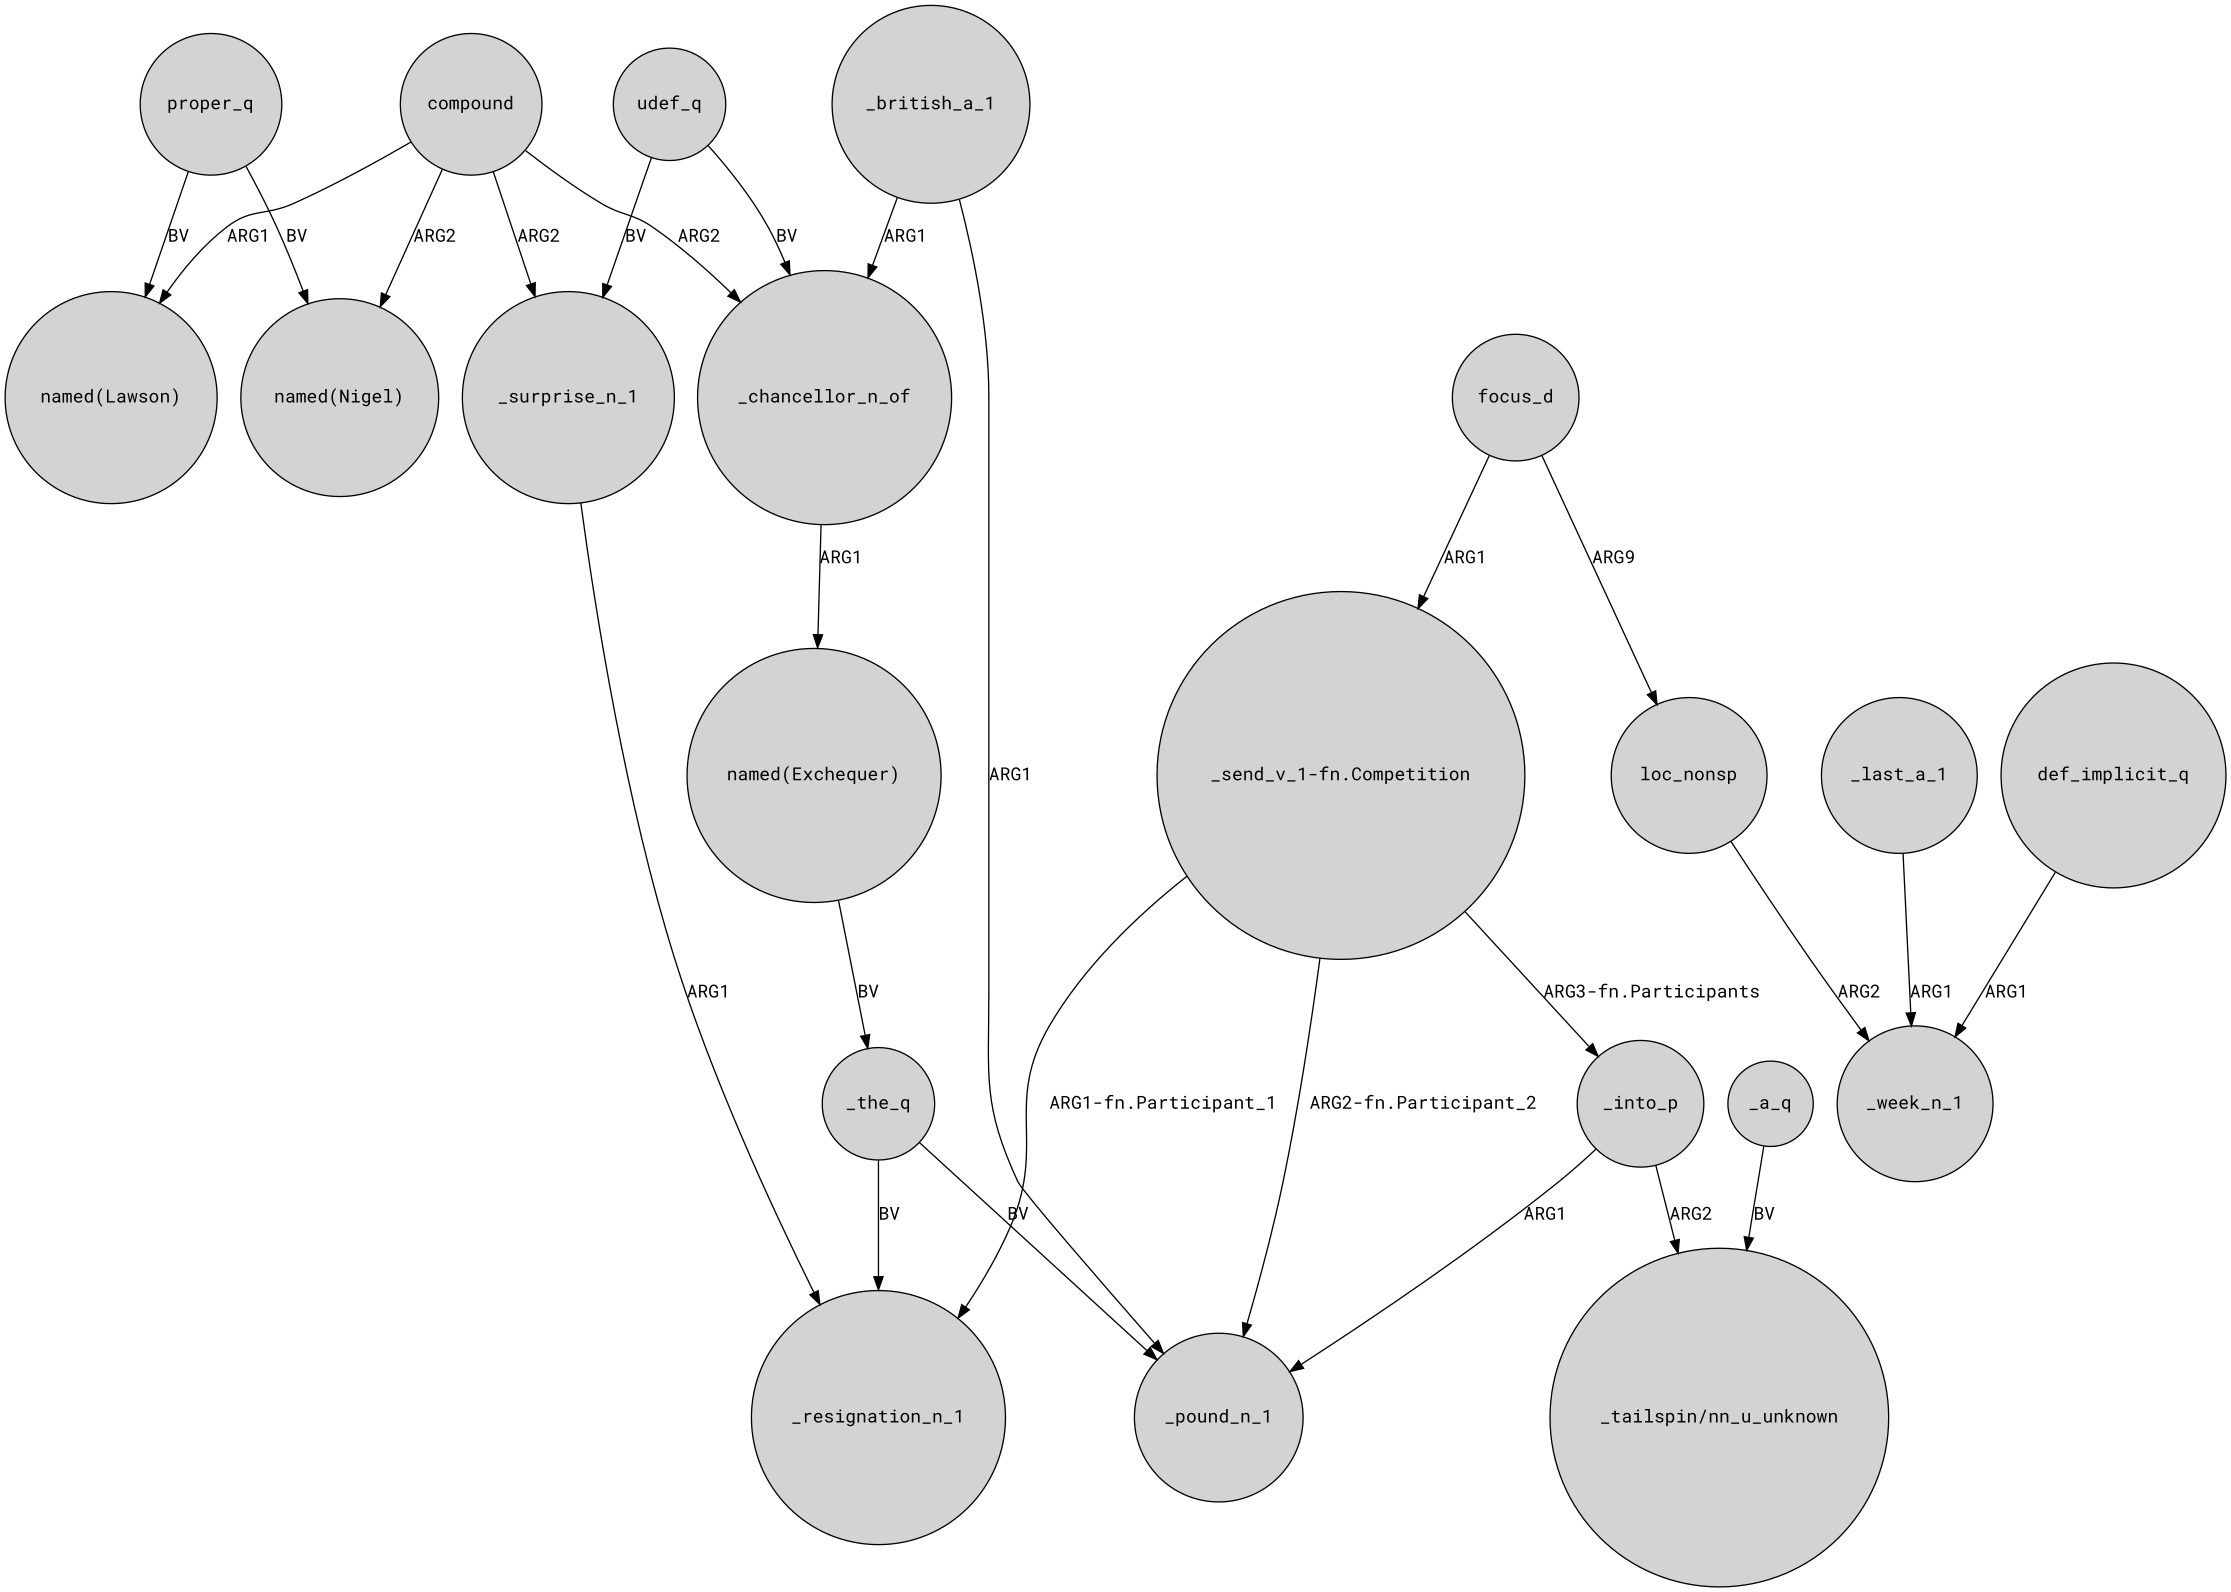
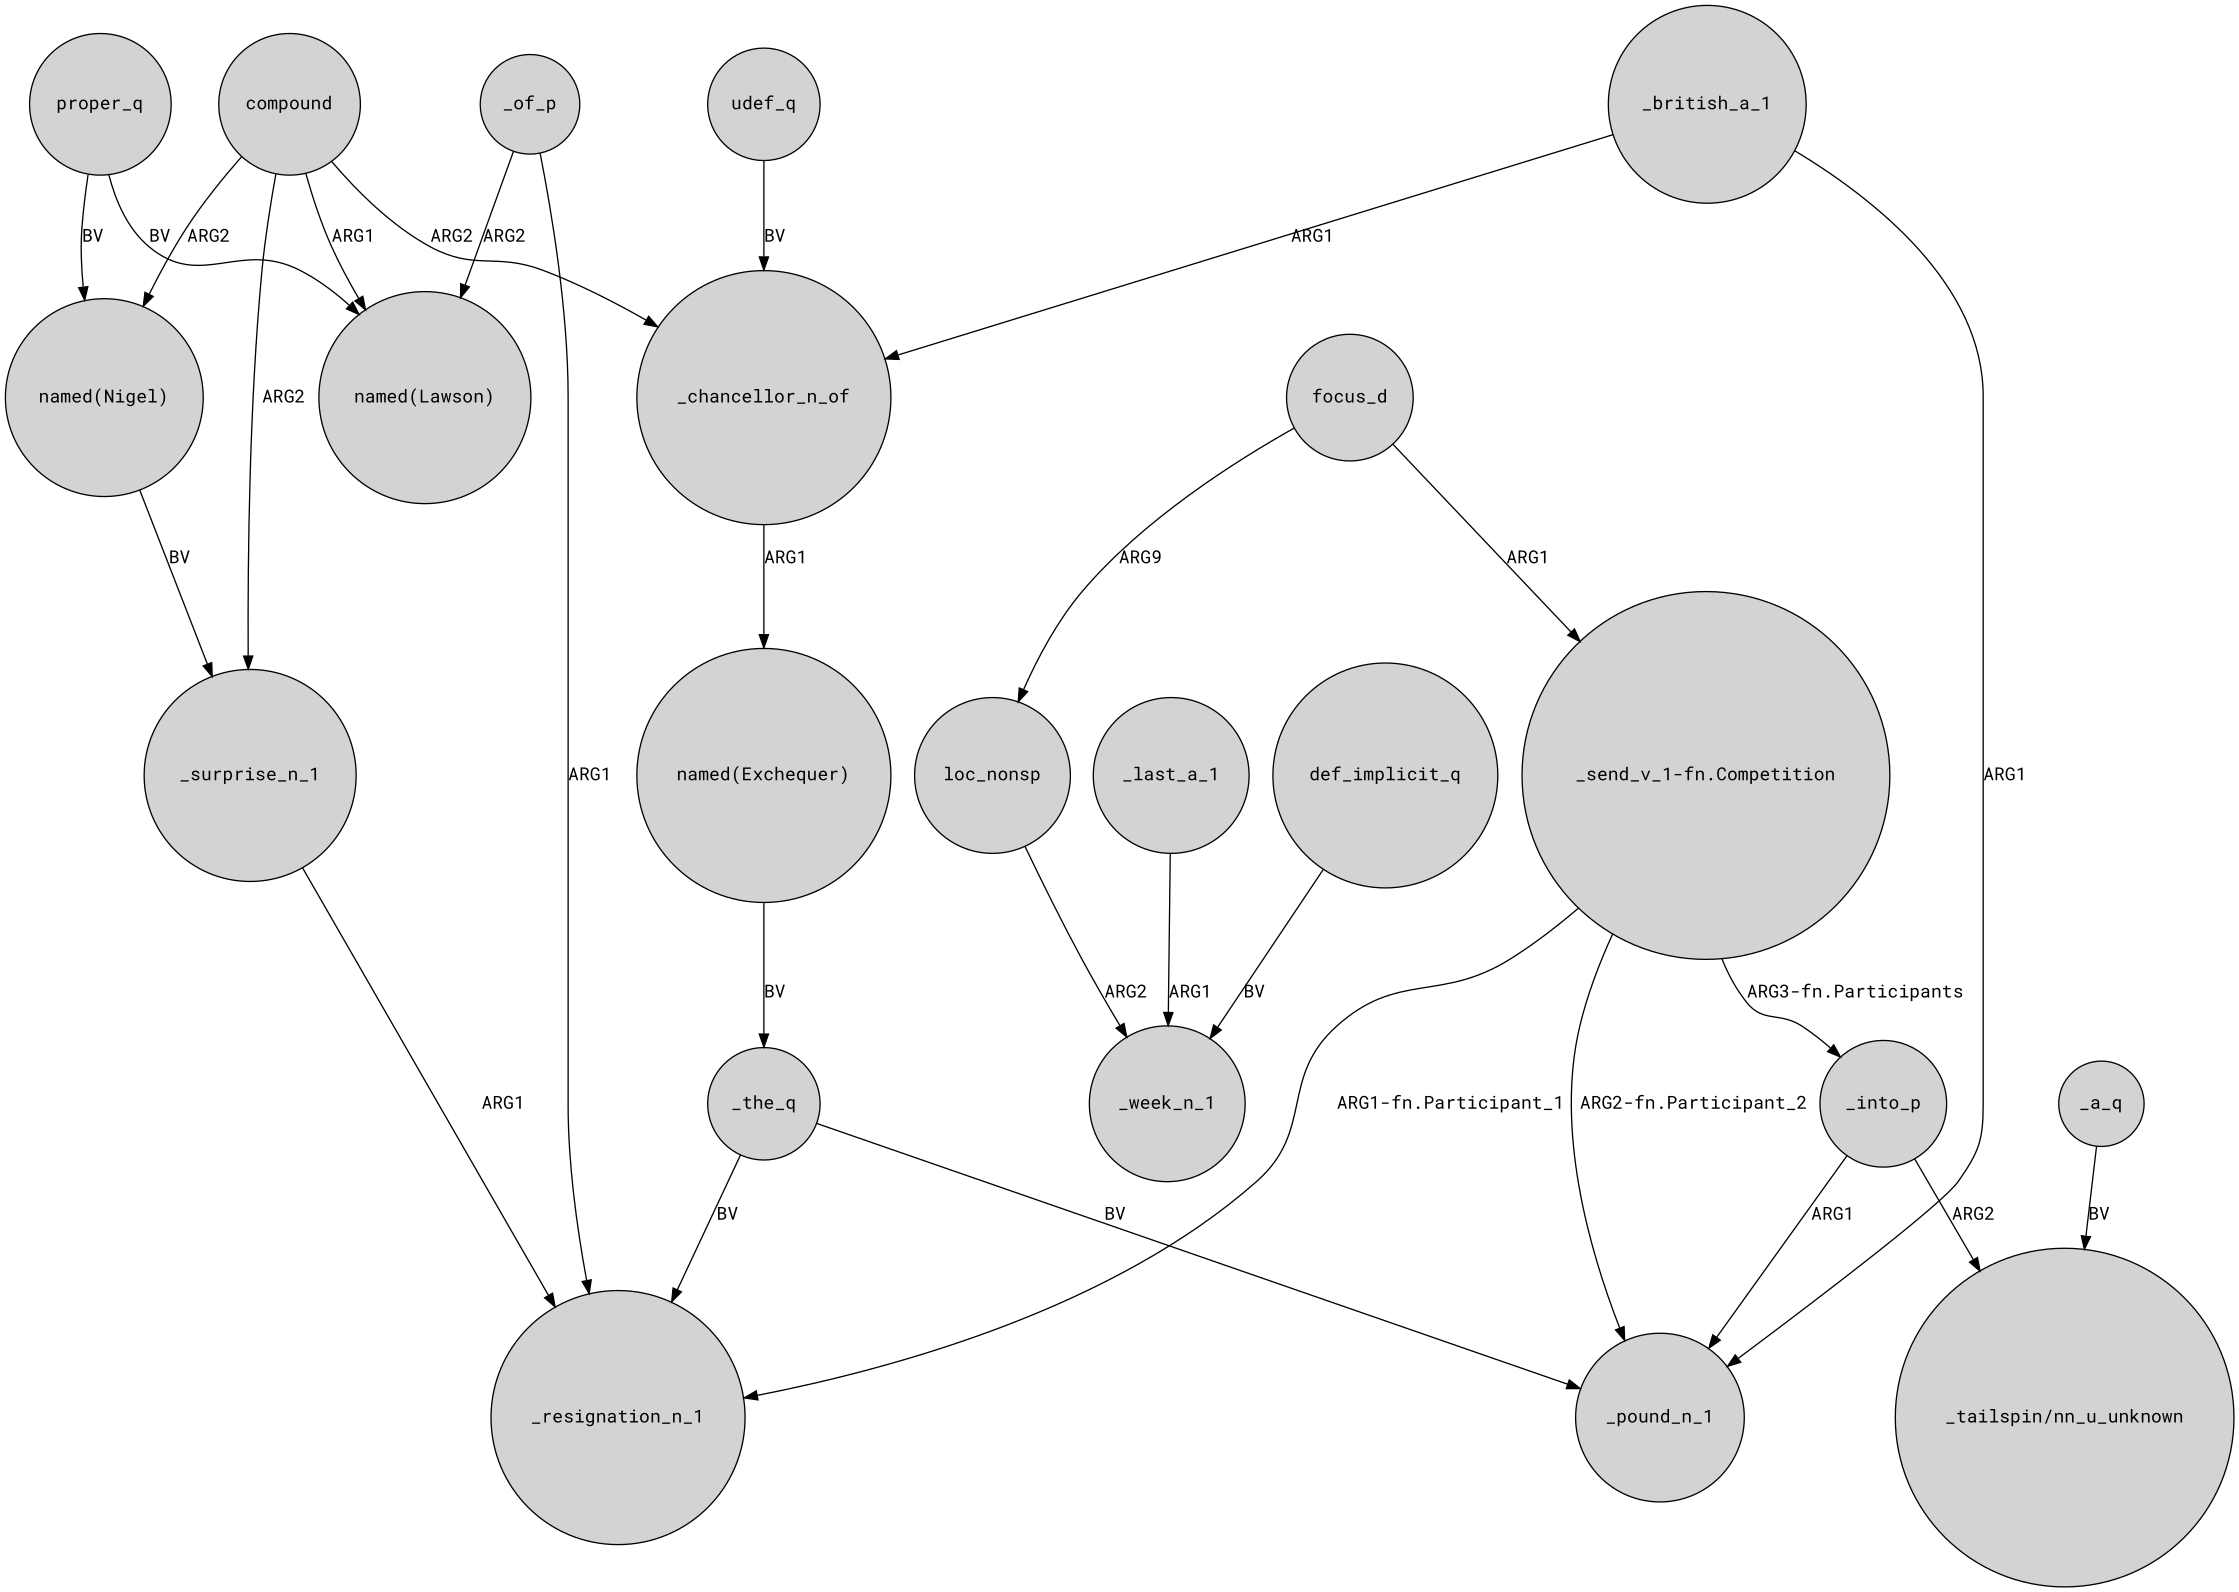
none -> (530, 104)
(628, 224) -> (174, 577)
(2007, 993) -> (1255, 993)
